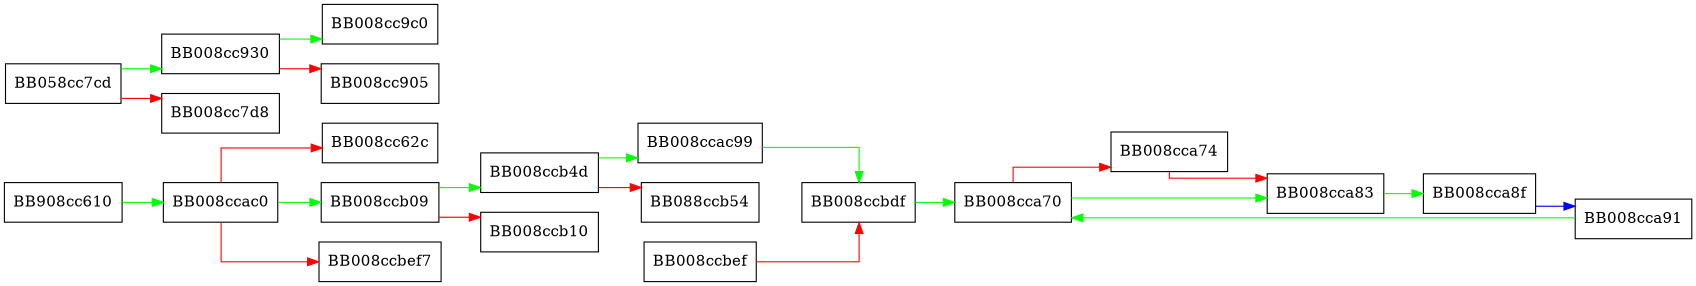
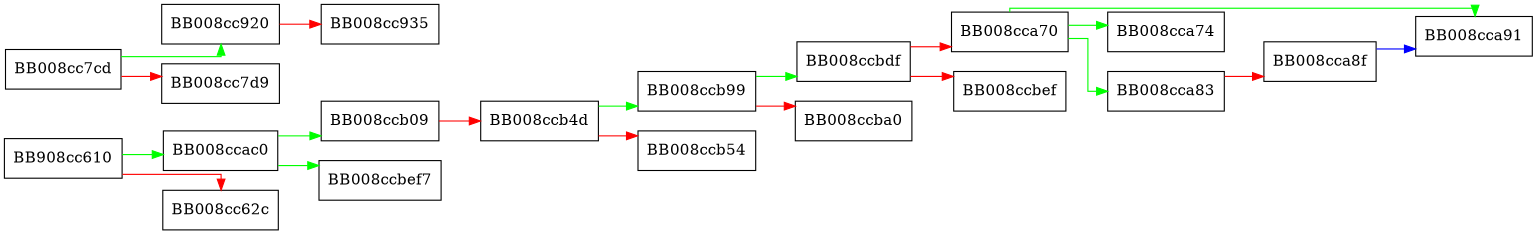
(380, 24) -> none
(221, 54) -> (221, 24)
(63, 84) -> (63, 69)
(380, 84) -> (380, 24)
(221, 113) -> (221, 84)
none -> (854, 121)
(700, 143) -> (697, 91)
(249, 148) -> (174, 174)
(1049, 167) -> (1082, 25)
(1209, 178) -> none
(454, 188) -> (454, 121)
(1398, 194) -> (1239, 76)
(700, 202) -> (697, 151)
(929, 202) -> (925, 47)
(1329, 218) -> (1241, 8)
(540, 232) -> none
(245, 262) -> (293, 166)
(822, 262) -> (926, 76)
